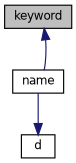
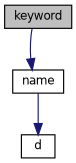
(46, 55) -> (30, 43)
